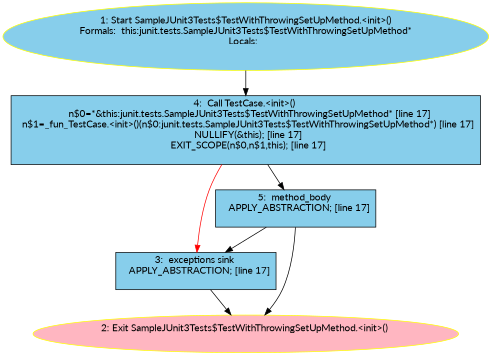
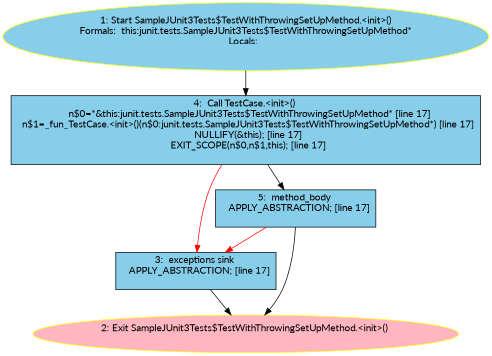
(249, 238) -> (249, 238)
